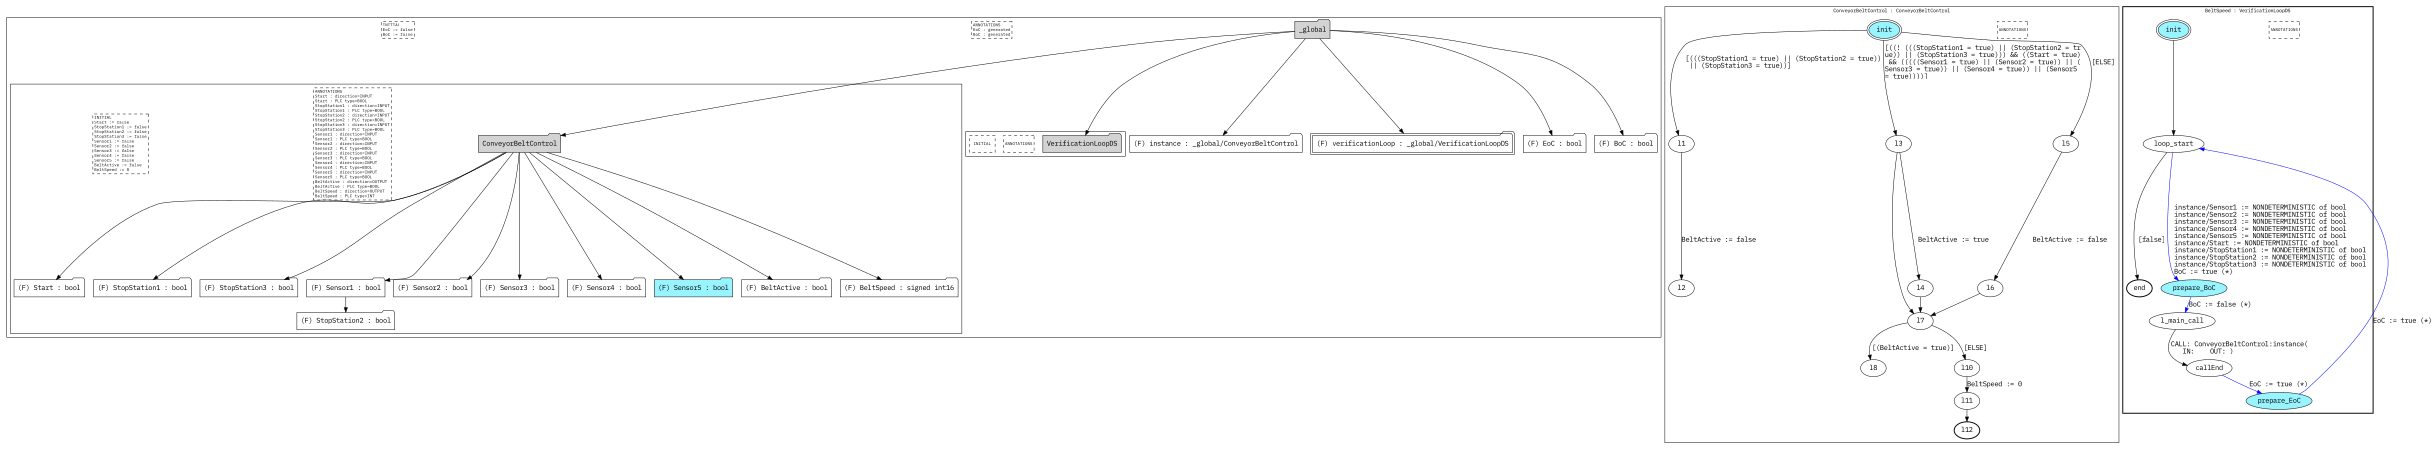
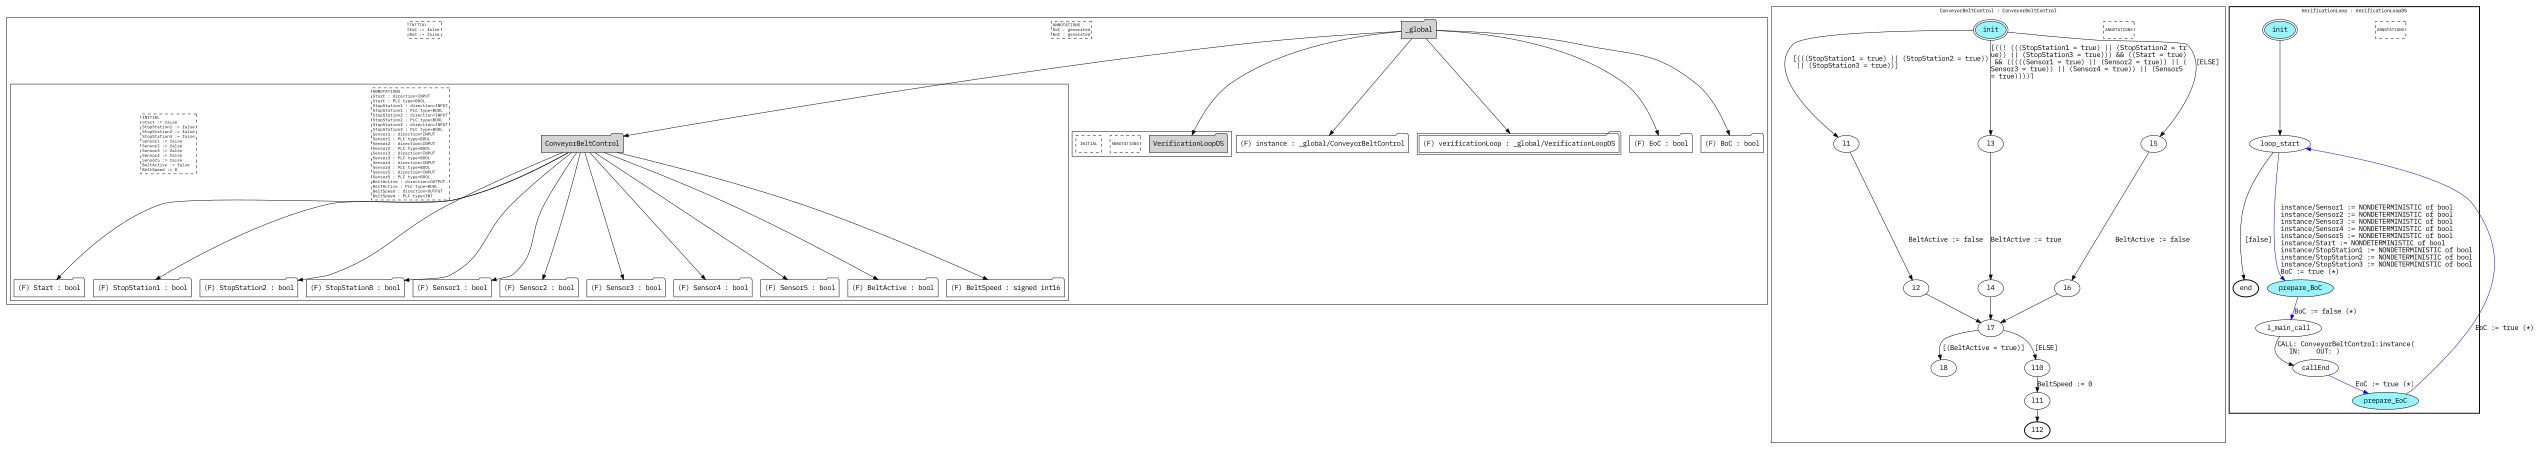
(2248, 11) -> (2354, 11)
(1893, 233) -> (1951, 307)
(249, 288) -> (355, 288)
(694, 288) -> (800, 288)
(346, 302) -> (431, 214)
